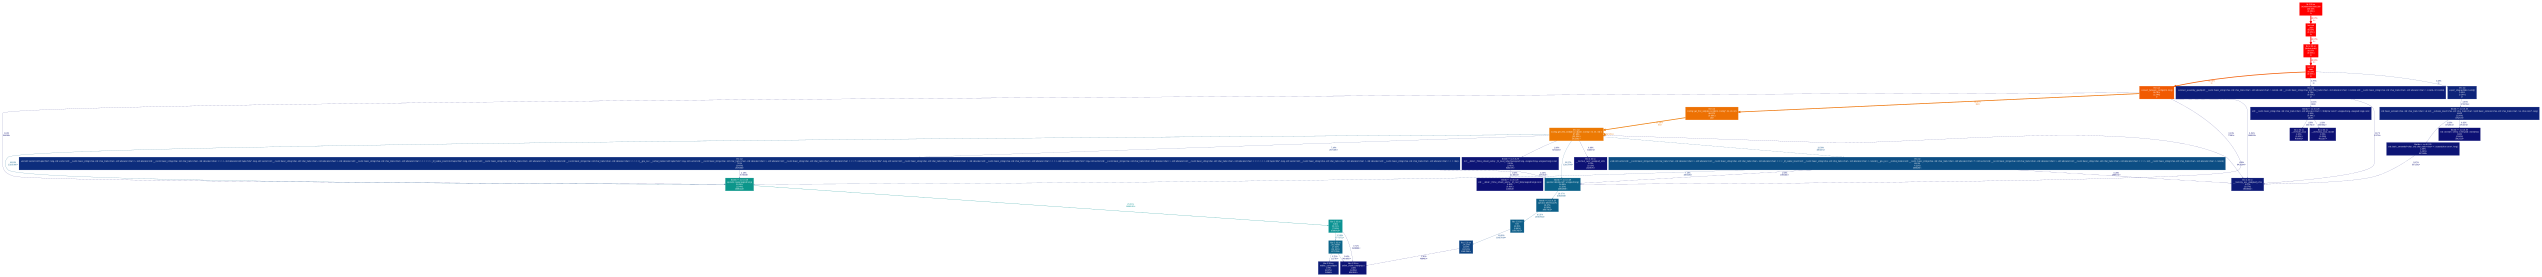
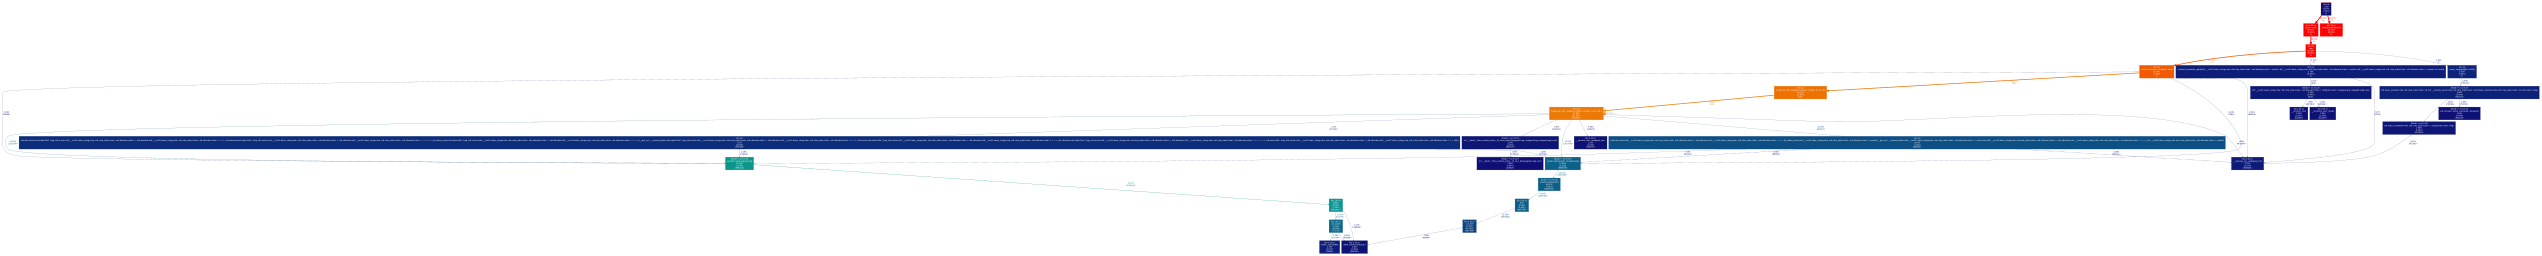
(2311, 18) -> (2328, 18)
(2311, 30) -> (2326, 9)
